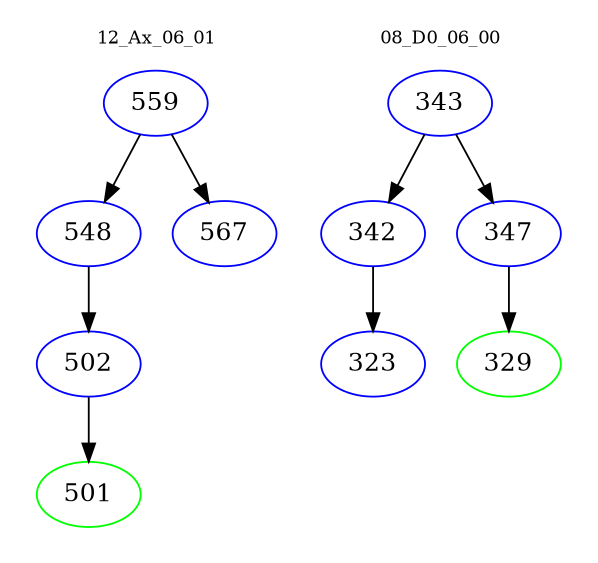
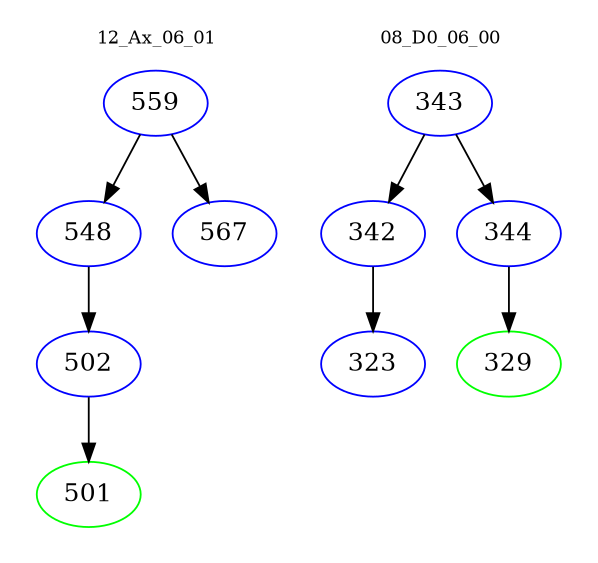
(509, 234) -> (509, 234)
